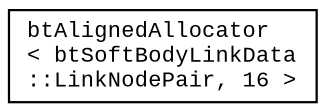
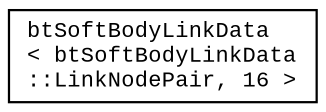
(163, 56) -> (163, 56)
